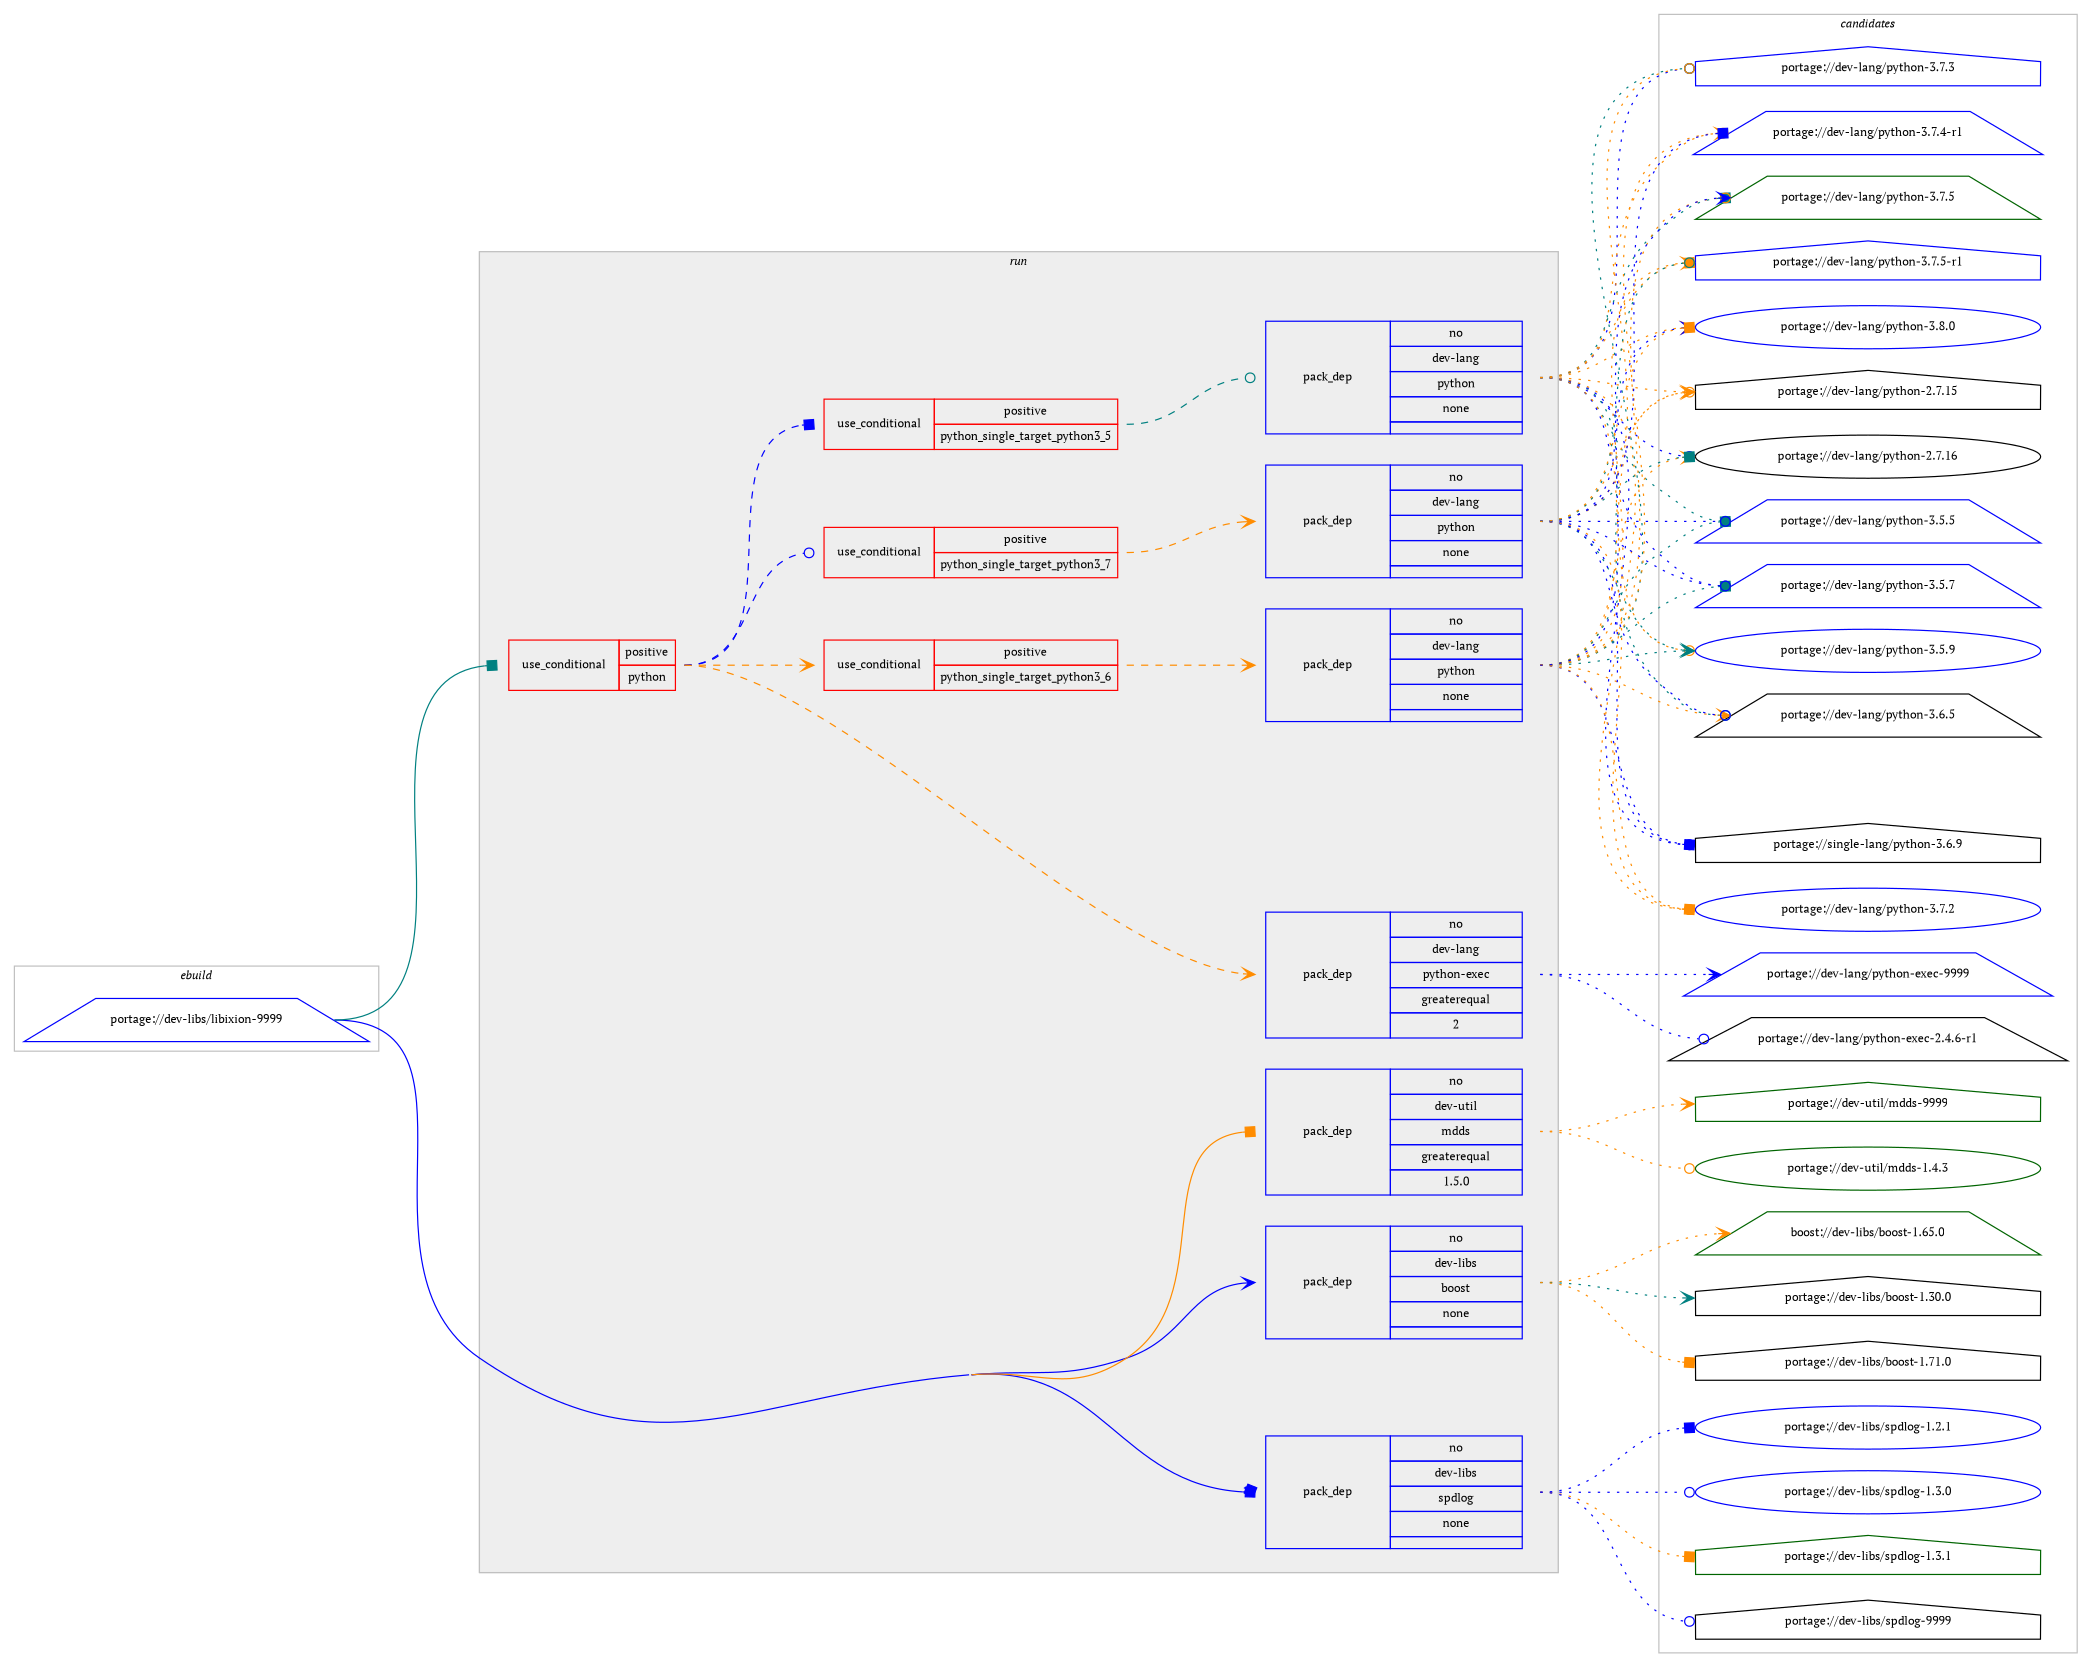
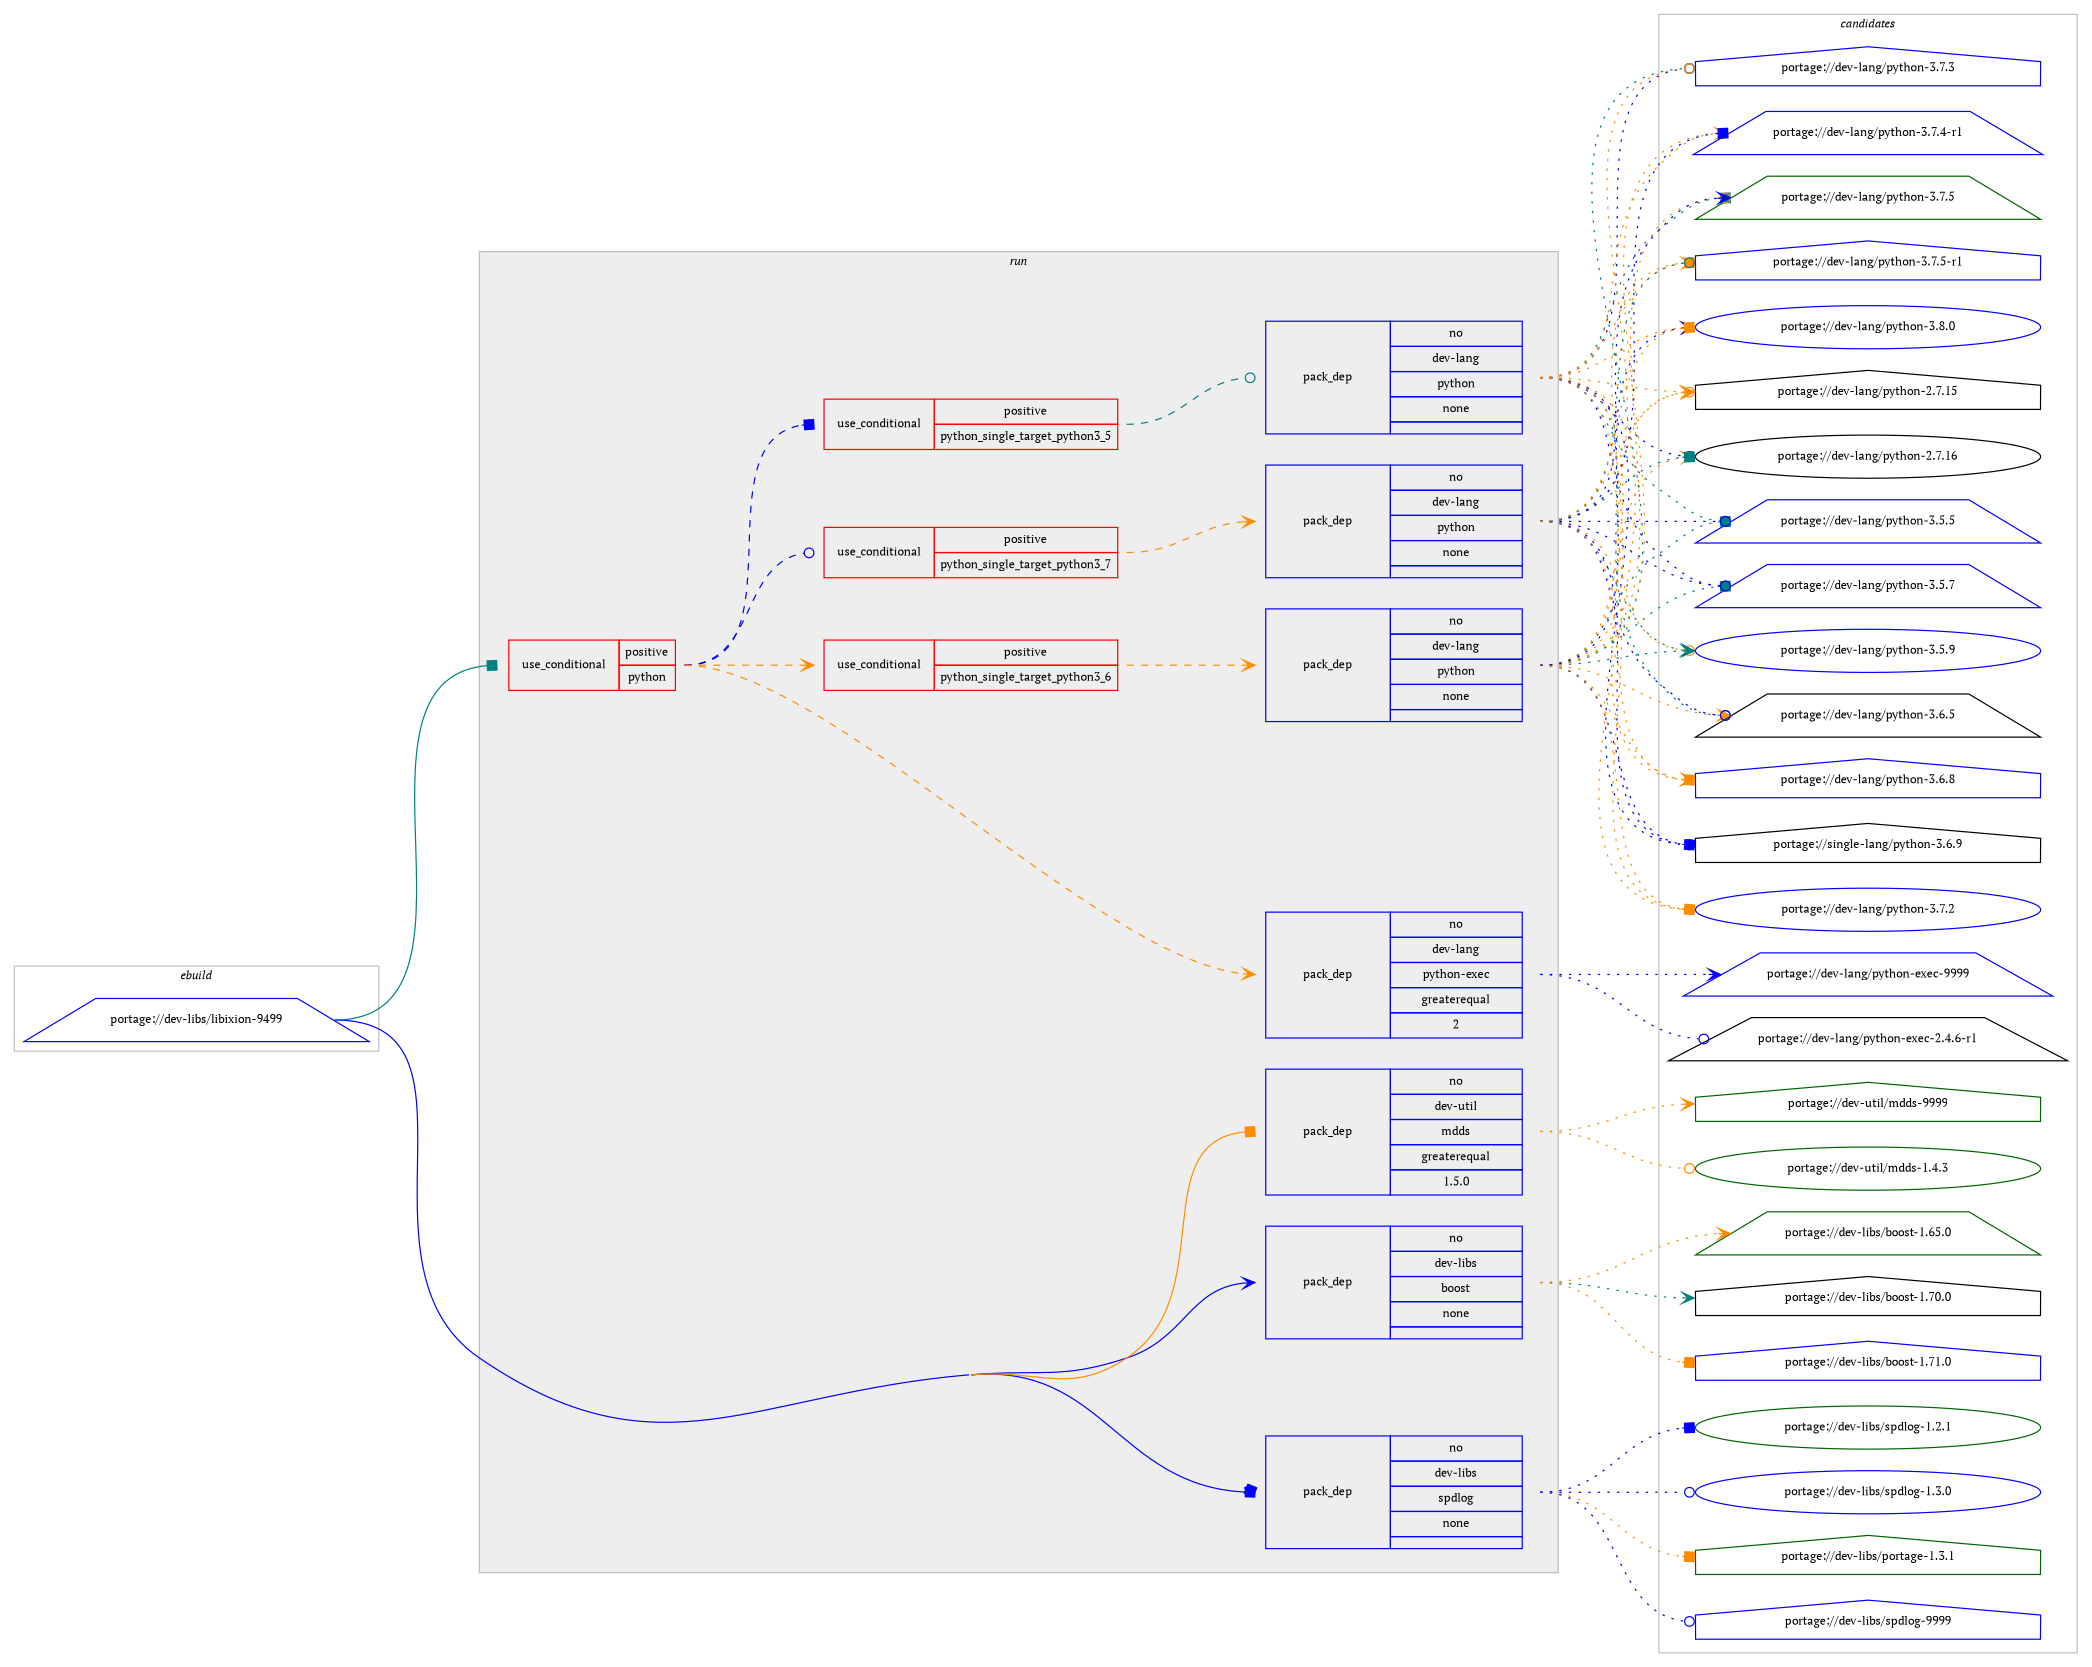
none -> (1868, 780)
(197, 1020) -> (197, 1020)
(1868, 1233) -> (1868, 1233)
(1868, 1298) -> (1868, 1298)
(1868, 1363) -> (1868, 1363)
(1868, 1428) -> (1868, 1428)
(1868, 1557) -> (1868, 1557)
(1868, 1622) -> (1868, 1622)
